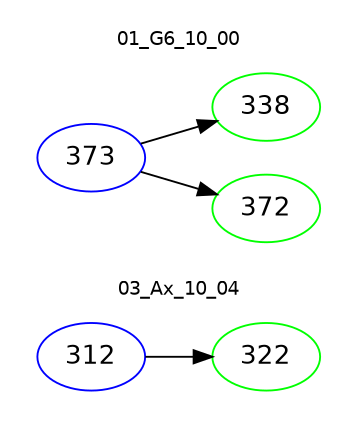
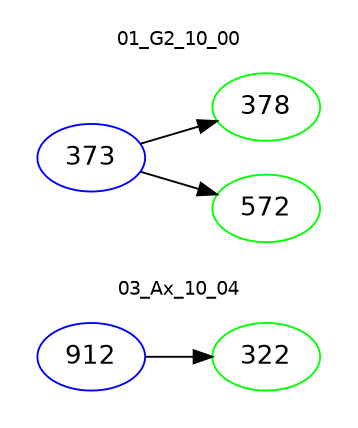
(179, 40) -> (179, 40)
(266, 107) -> (266, 107)
(266, 208) -> (266, 208)
(91, 357) -> (91, 357)
